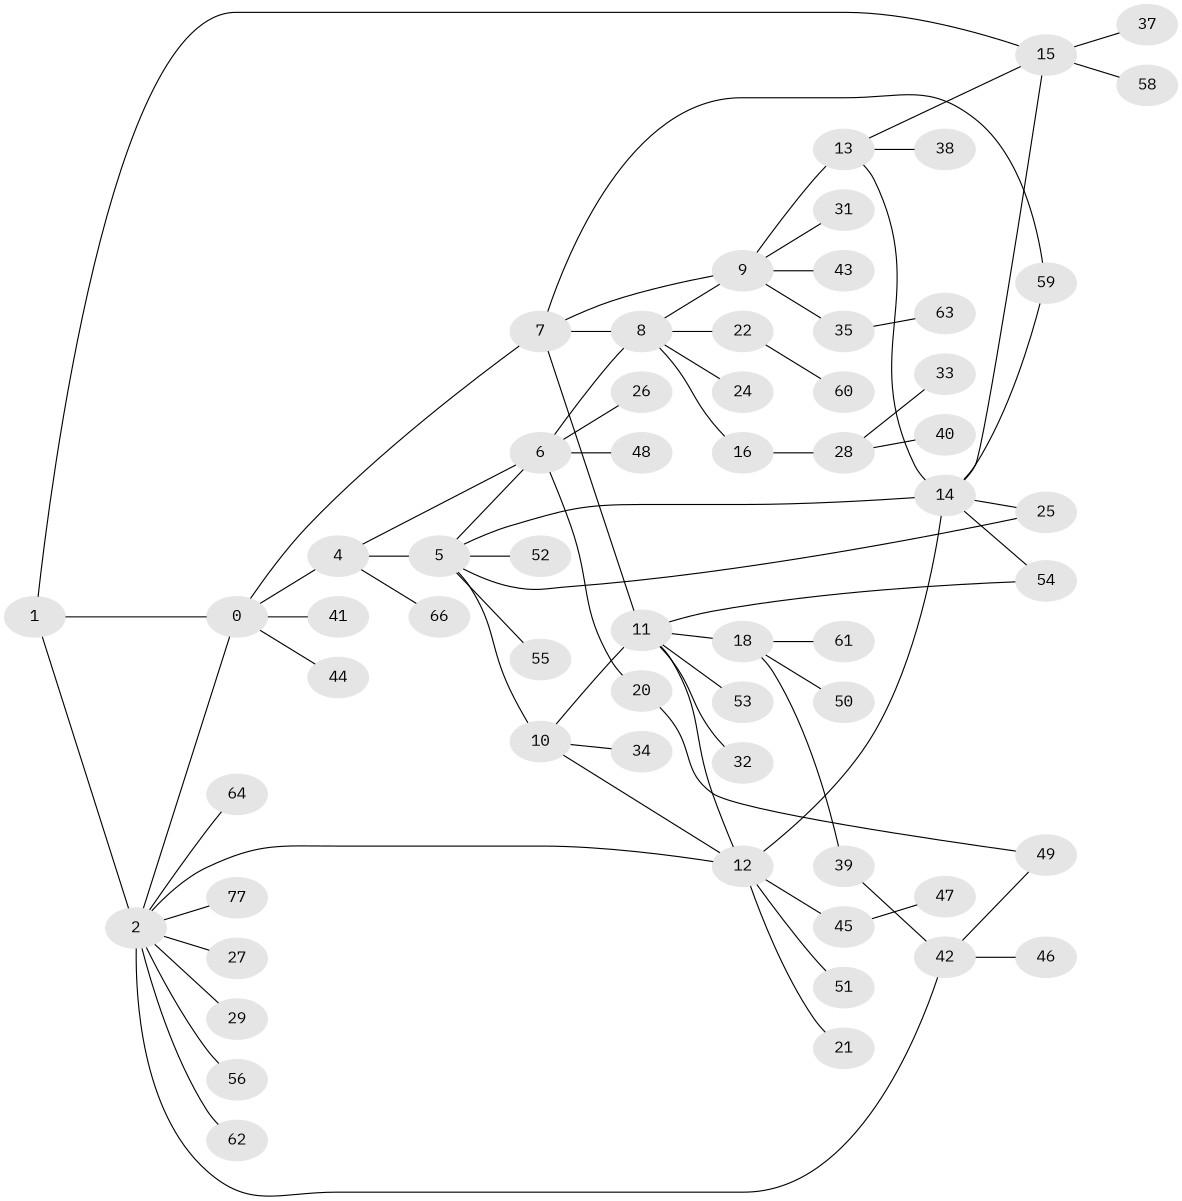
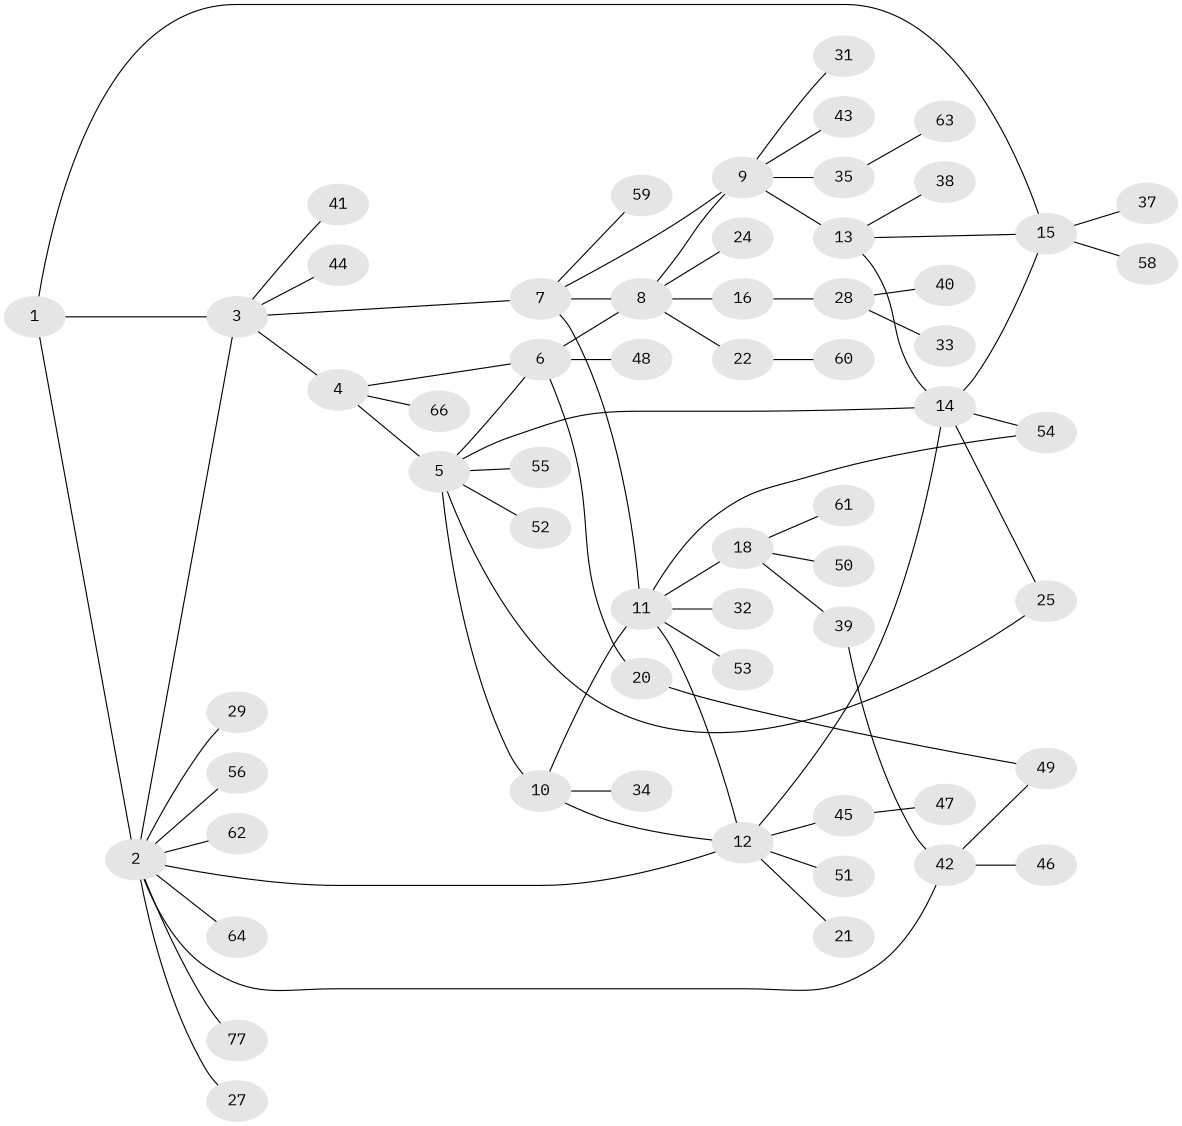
(642, 392) -> none
(1010, 395) -> none
(237, 617) -> (237, 317)
